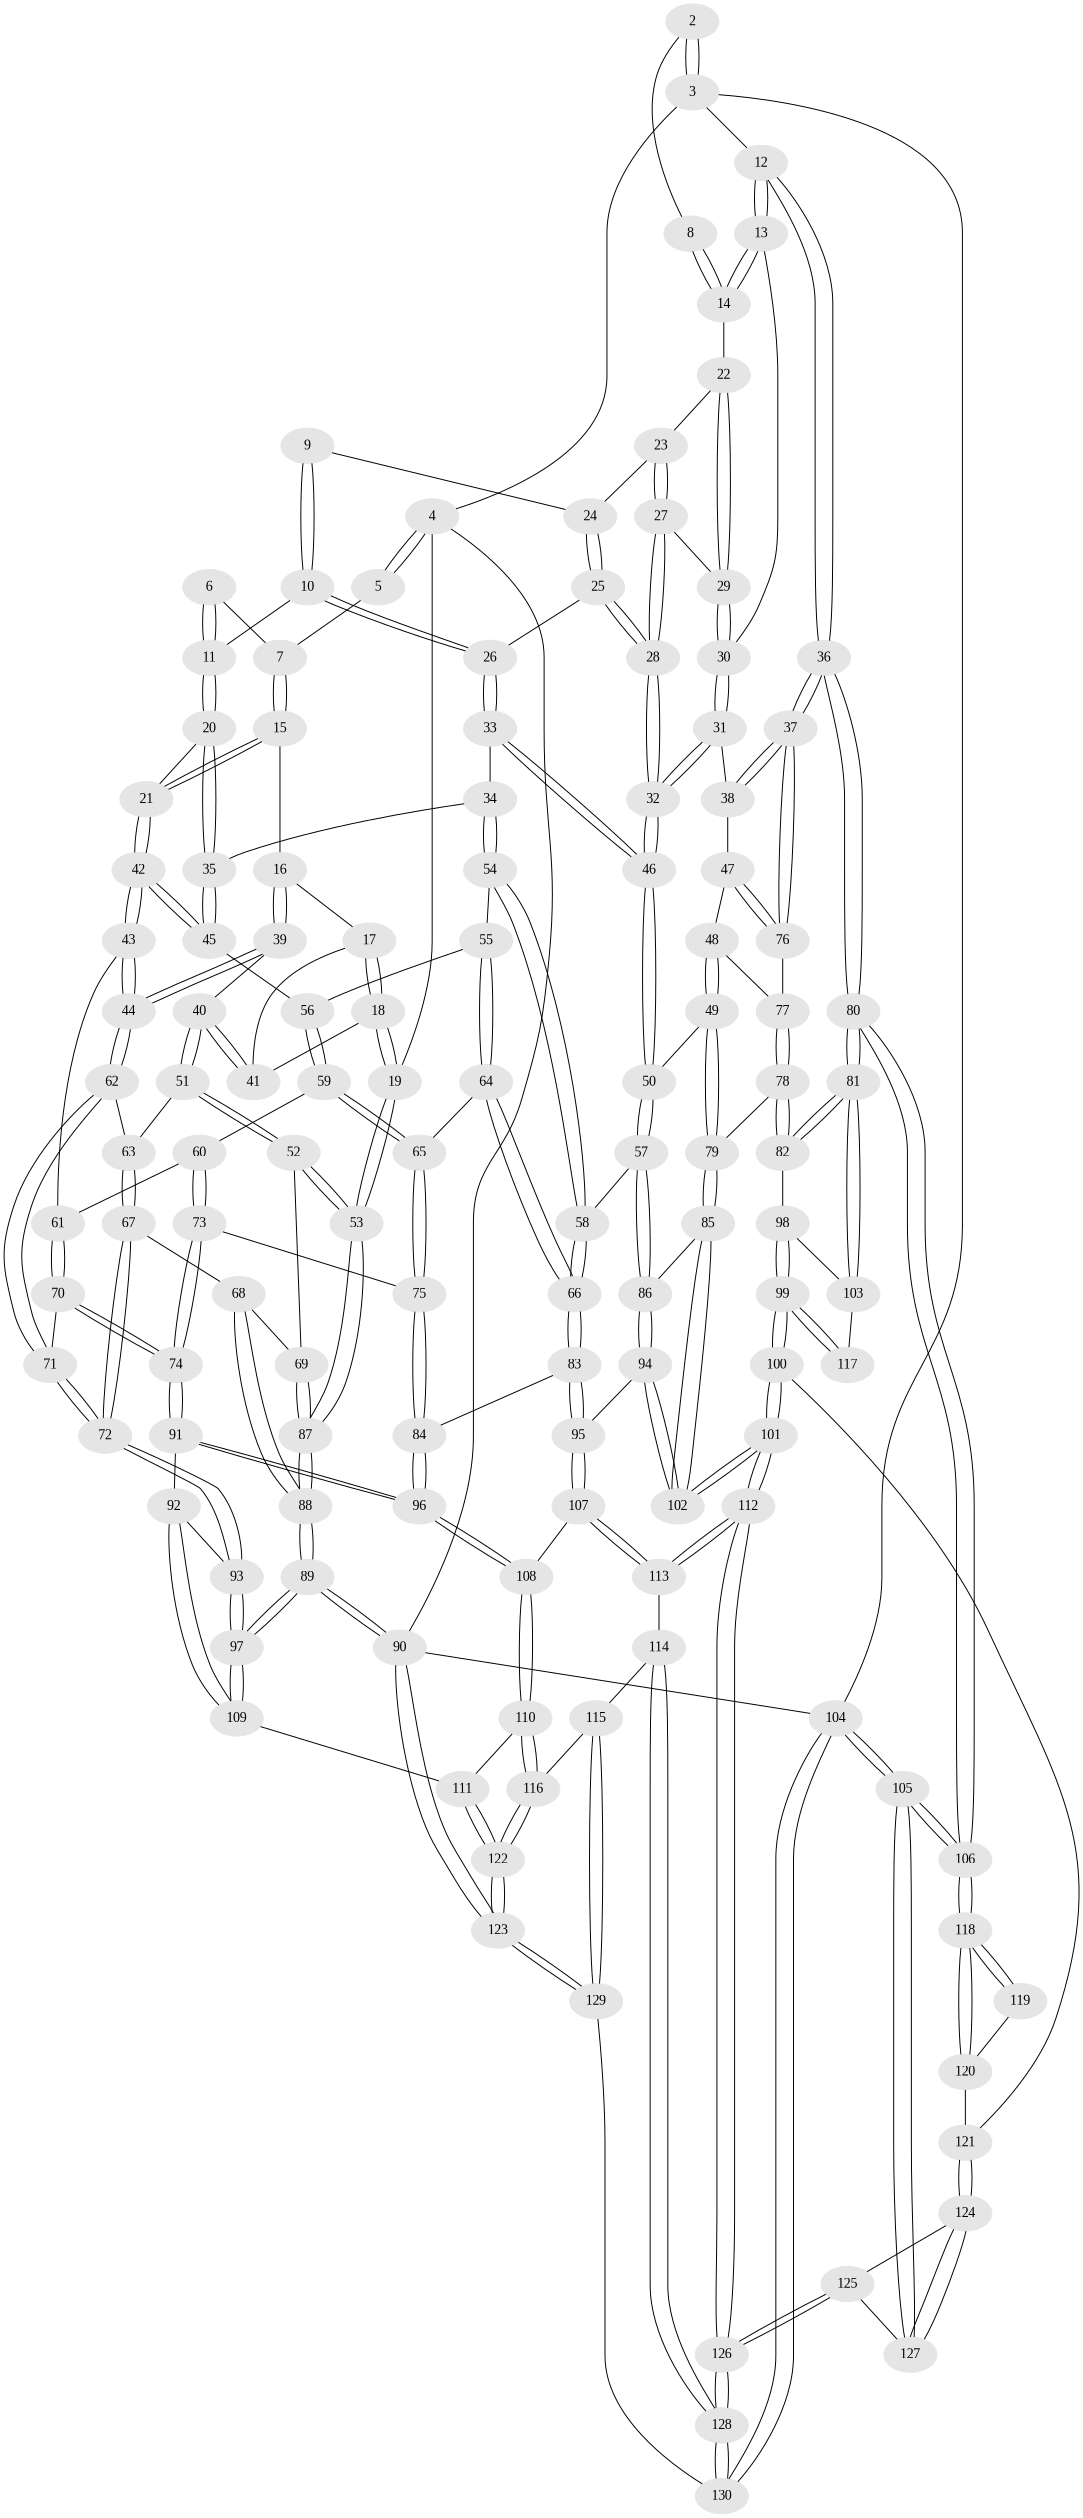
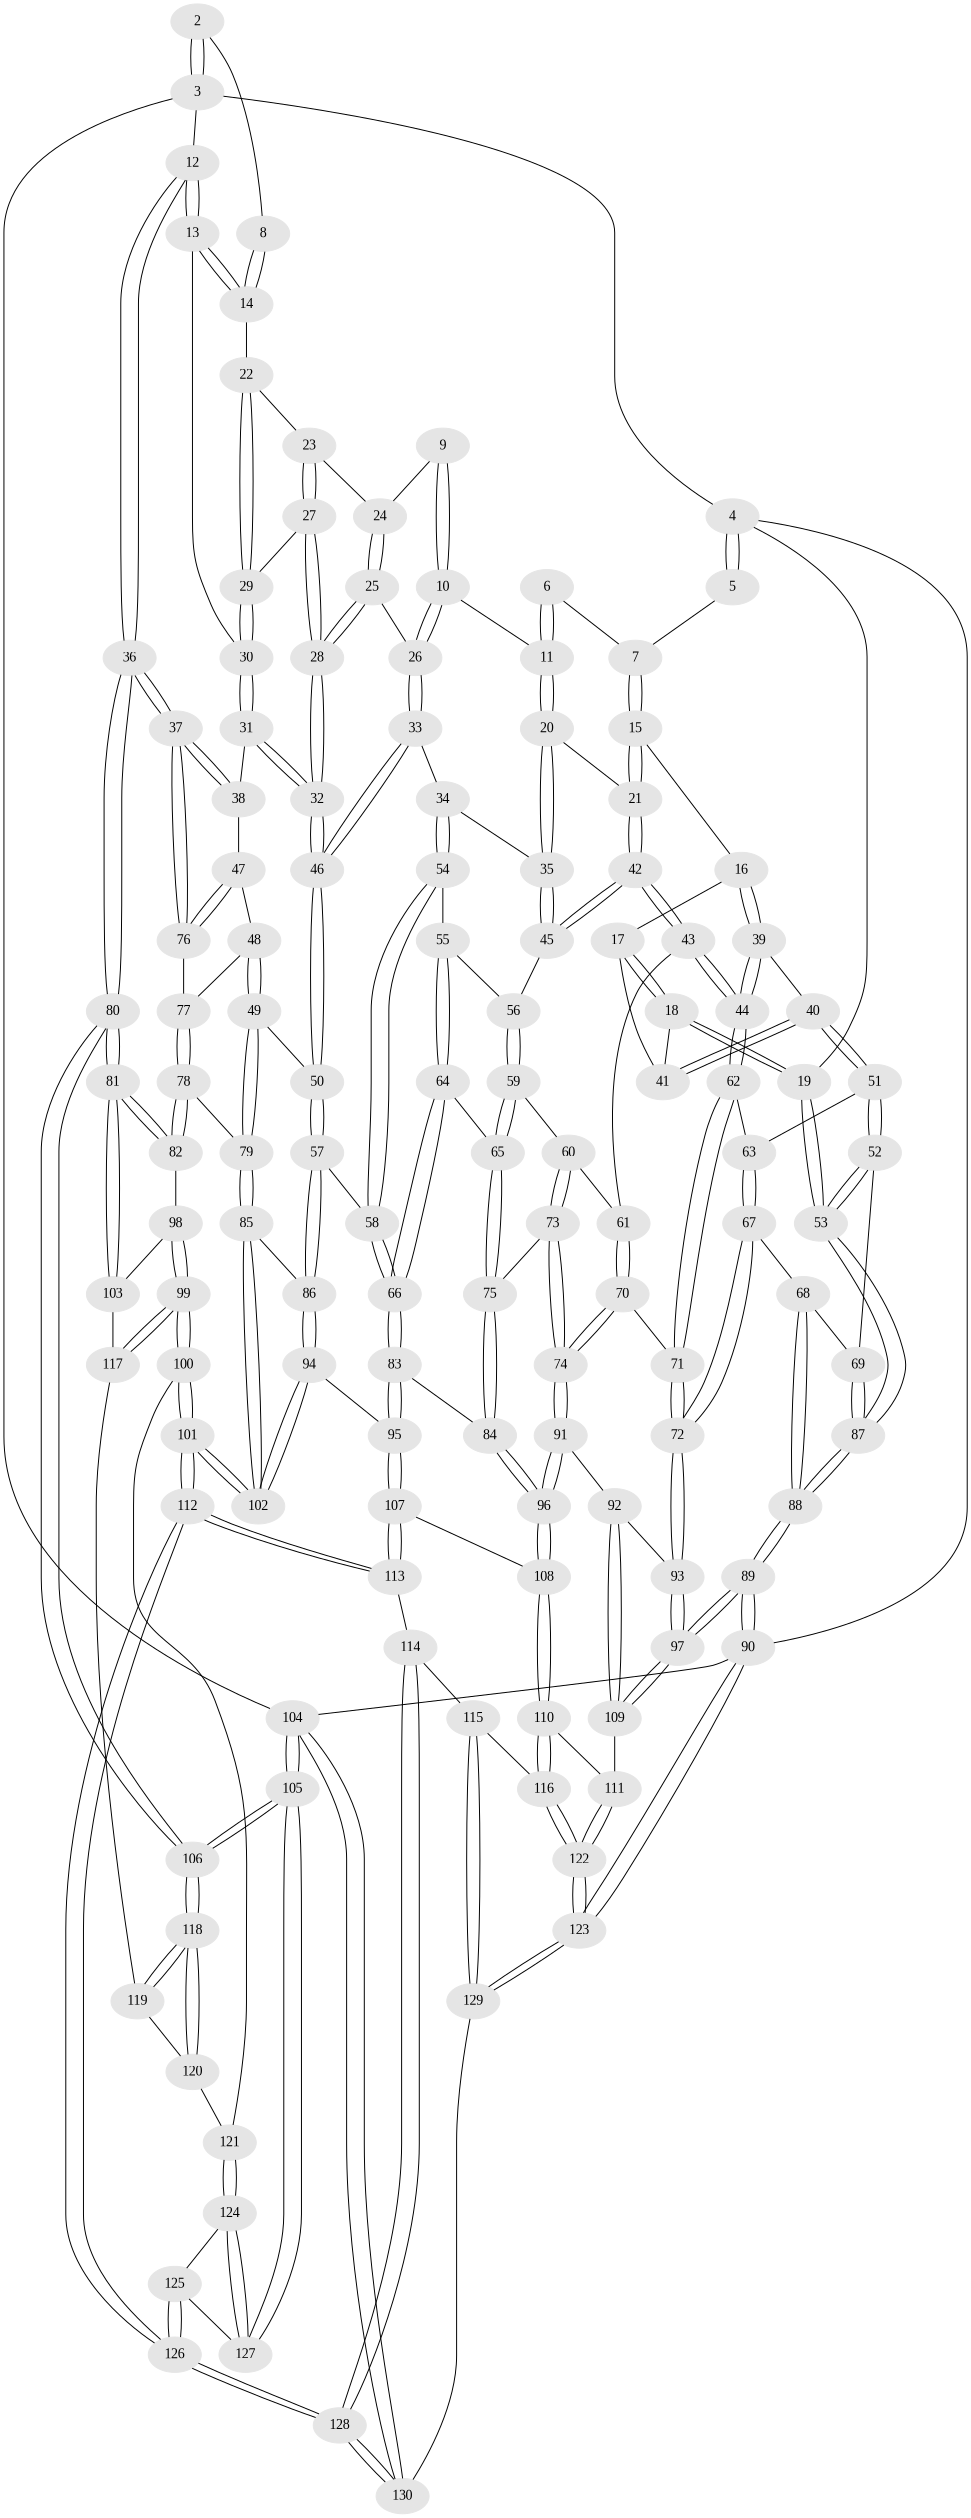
none -> (100, 1684)
